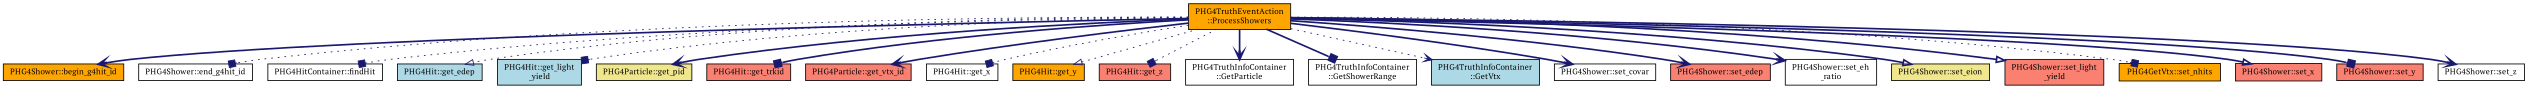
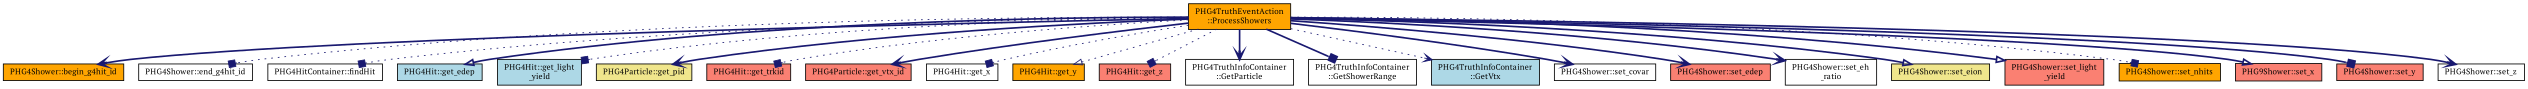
(830, 27) -> (830, 27)
(985, 35) -> (985, 35)
(2170, 72) -> (2170, 72)
(2279, 72) -> (2279, 72)
